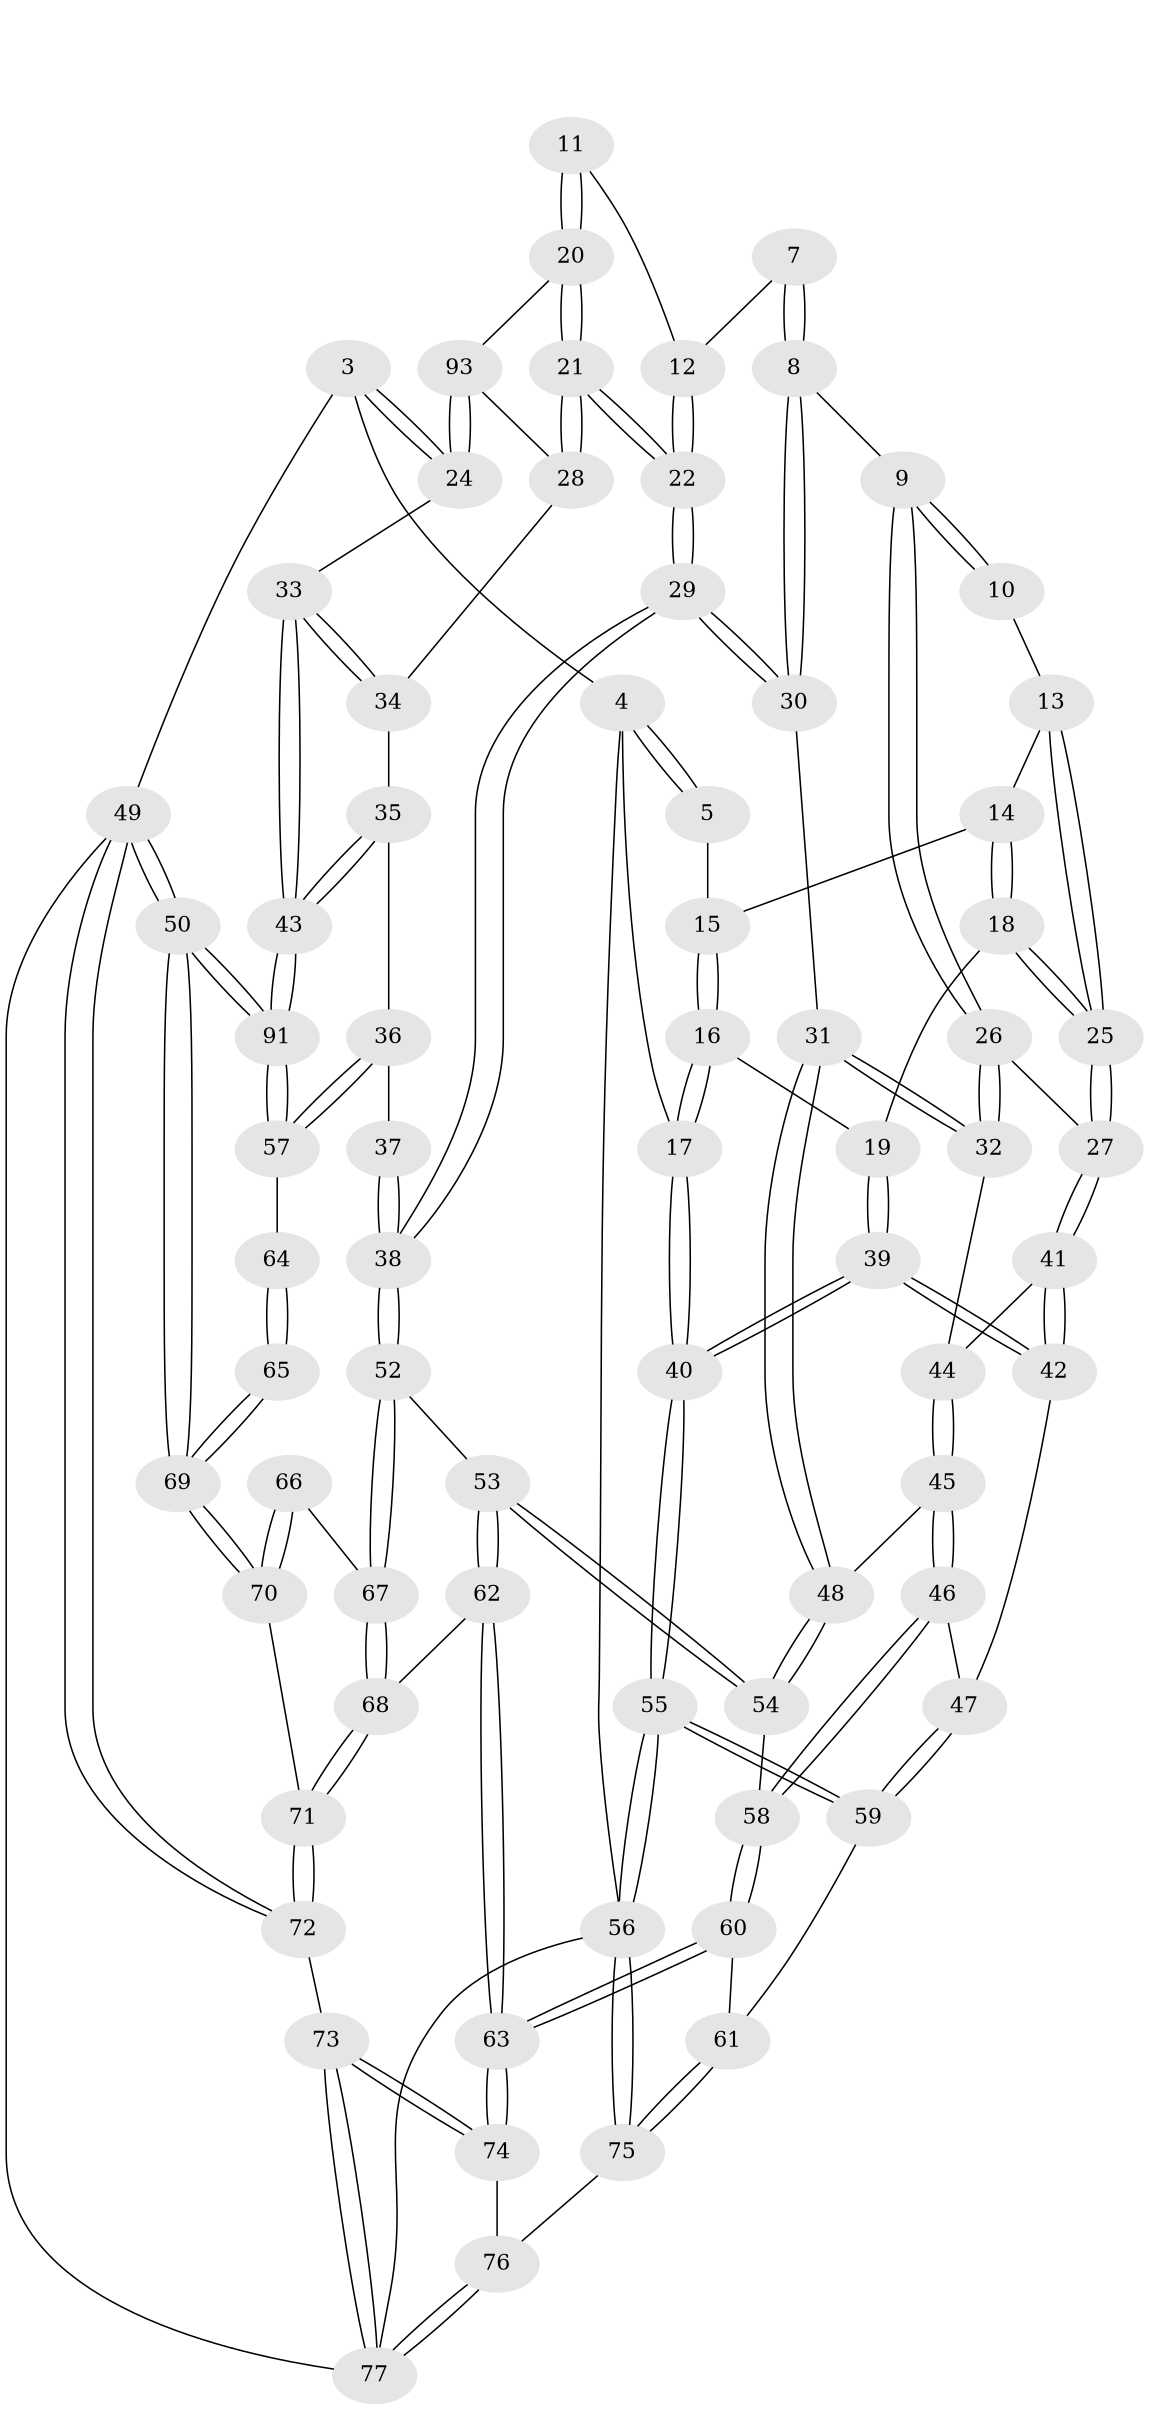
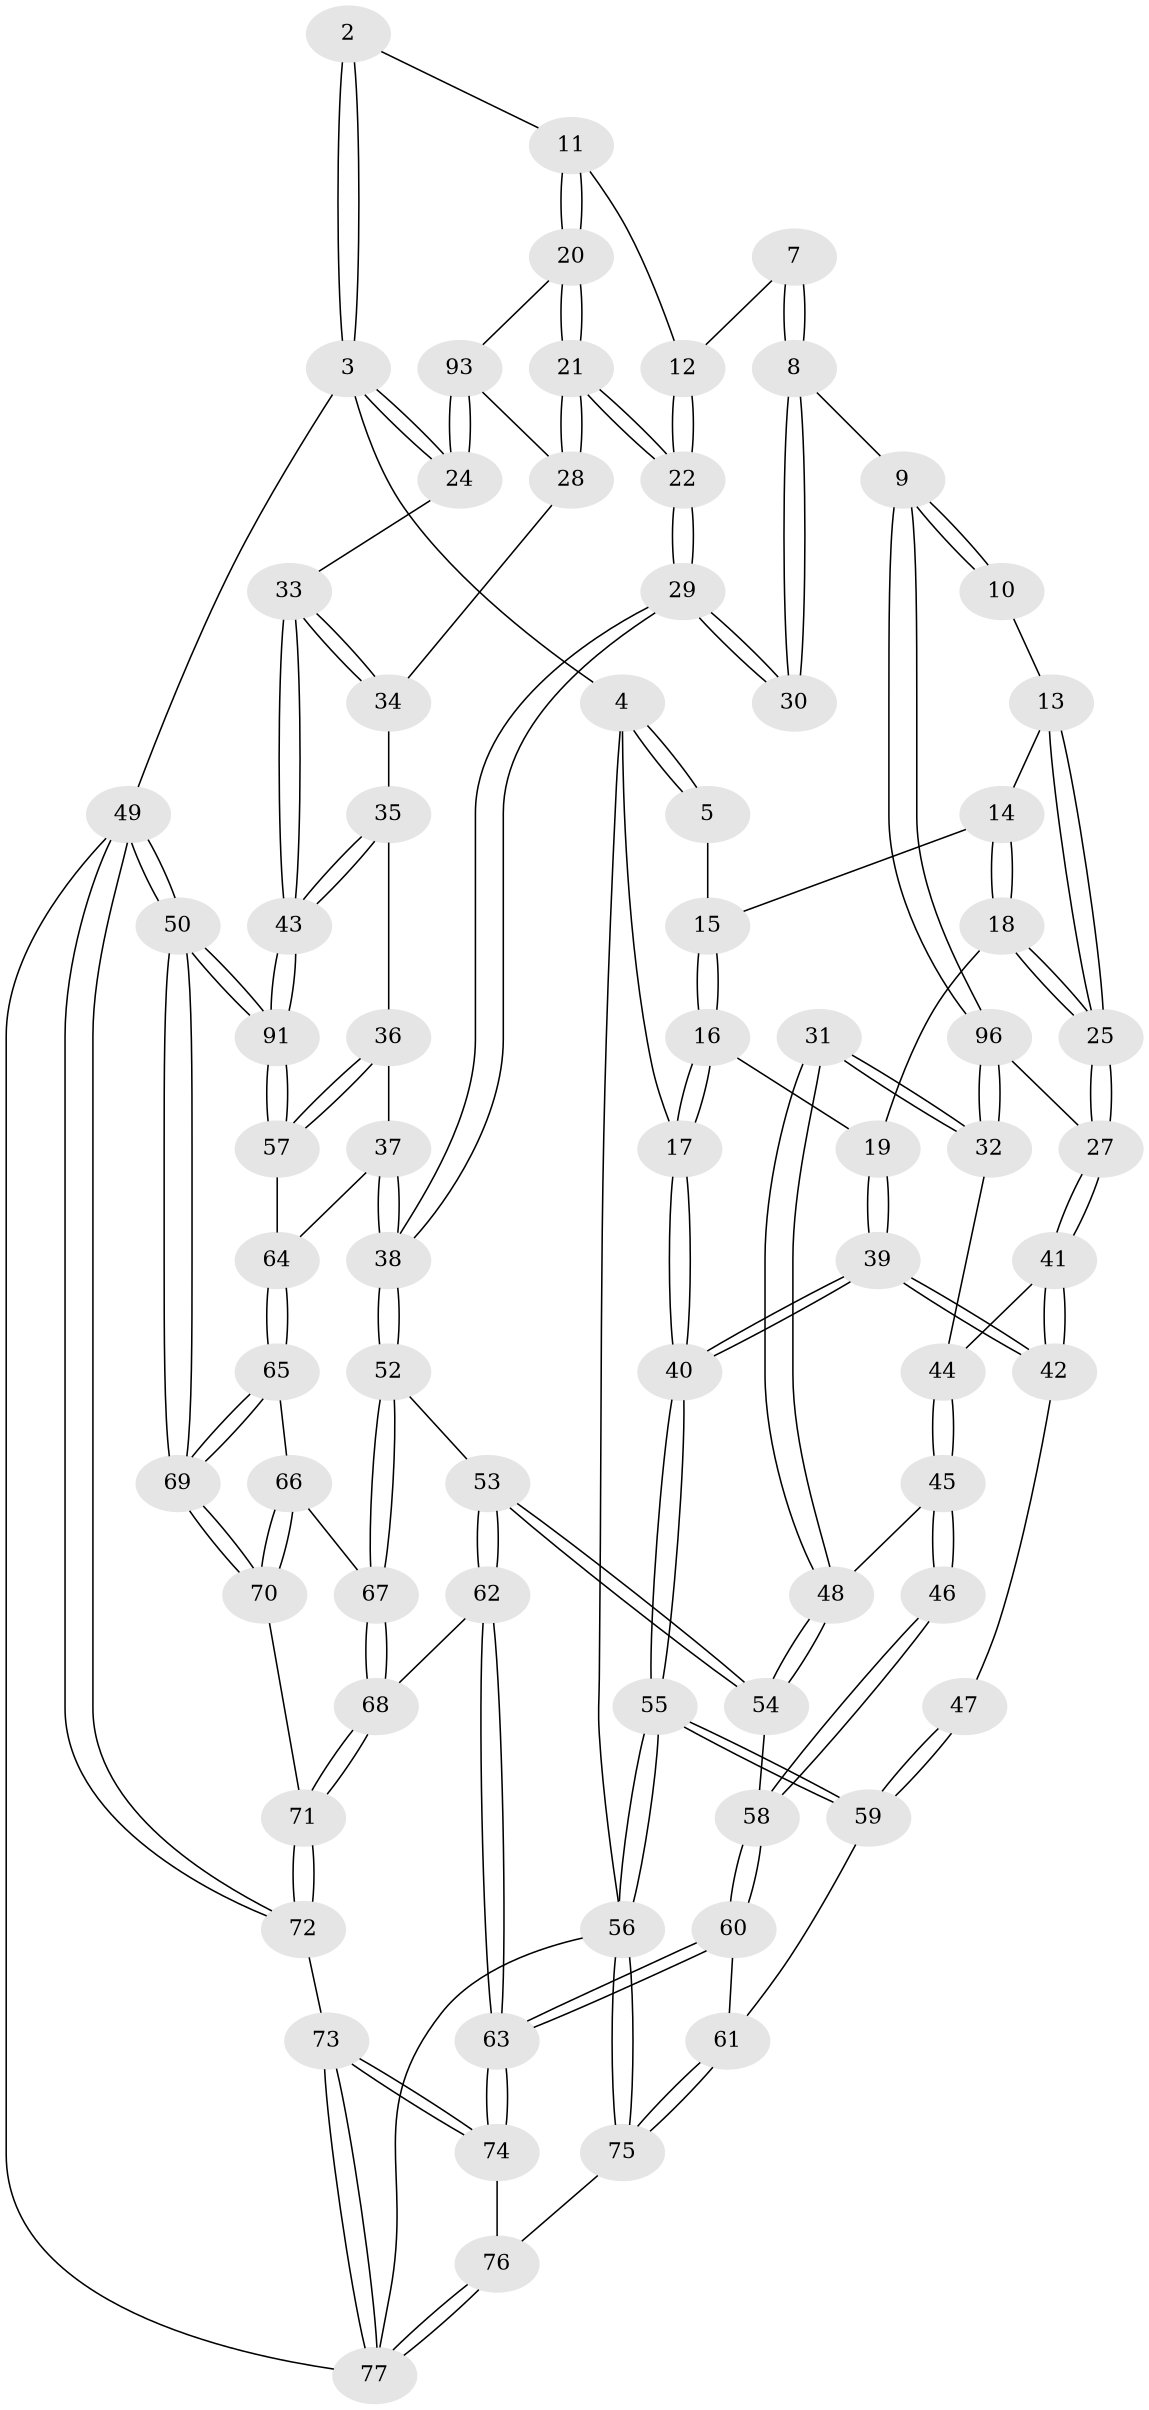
none -> (348, 34)
(807, 870) -> none
(990, 1038) -> (990, 1038)
none -> (333, 1205)
none -> (283, 1428)
(954, 1651) -> none
